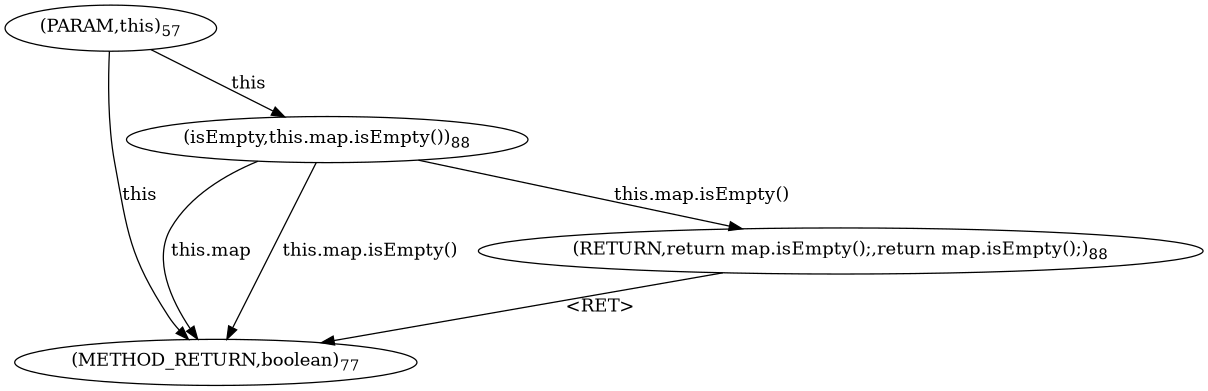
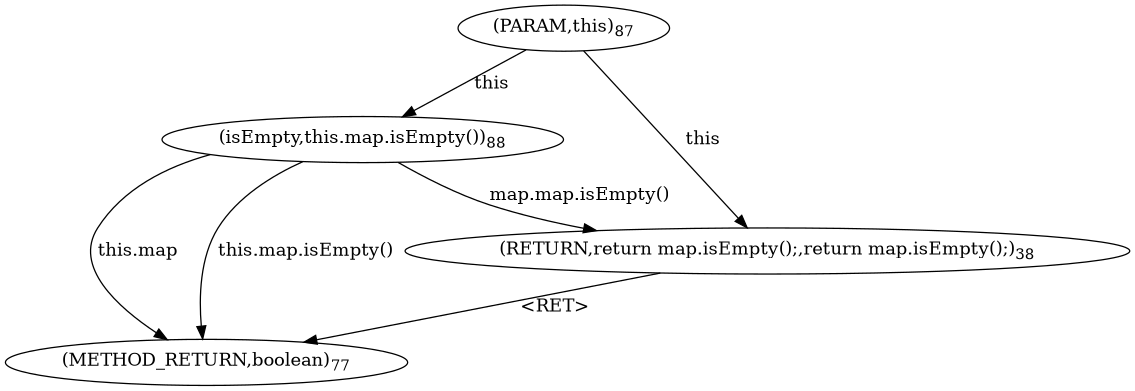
(172, 26) -> (625, 26)
(702, 195) -> (580, 195)
(121, 197) -> (661, 135)
(1099, 249) -> (1025, 249)
